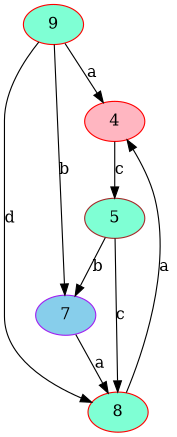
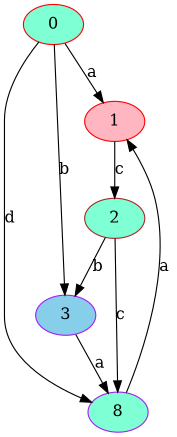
(53, 25) -> (53, 25)
(115, 121) -> (115, 121)
(115, 218) -> (115, 218)
(66, 315) -> (66, 315)
(118, 412) -> (118, 412)
